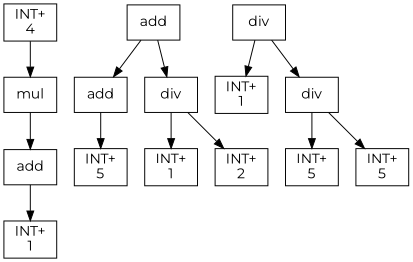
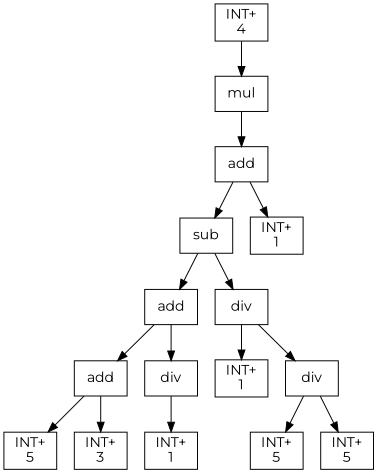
(242, 167) -> none
none -> (206, 236)
none -> (101, 451)
